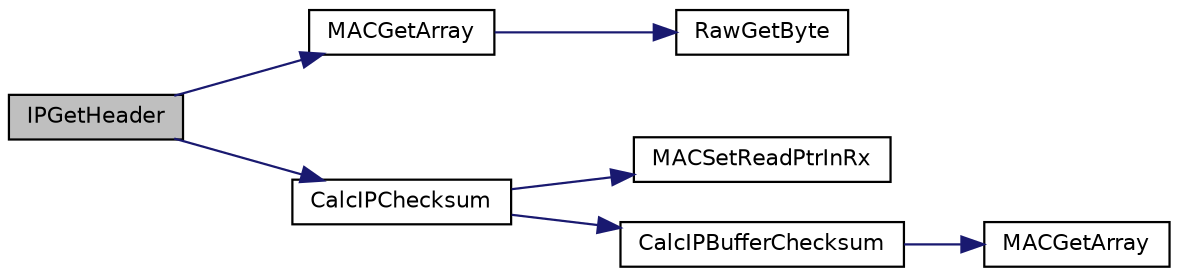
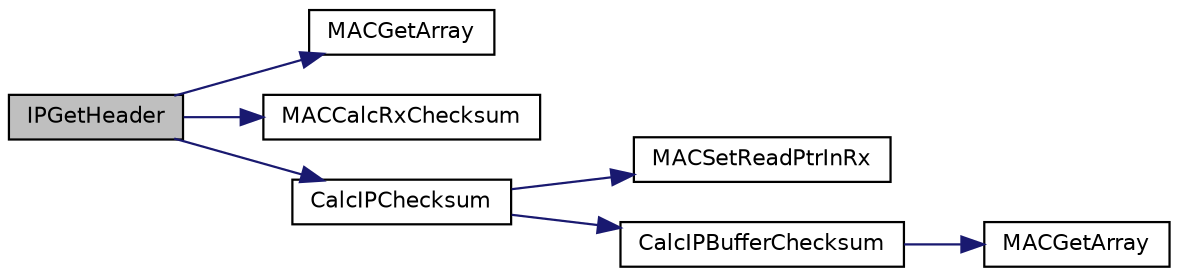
(762, 32) -> none
none -> (402, 117)
